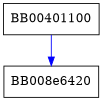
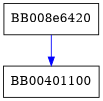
(51, 46) -> (51, 46)
